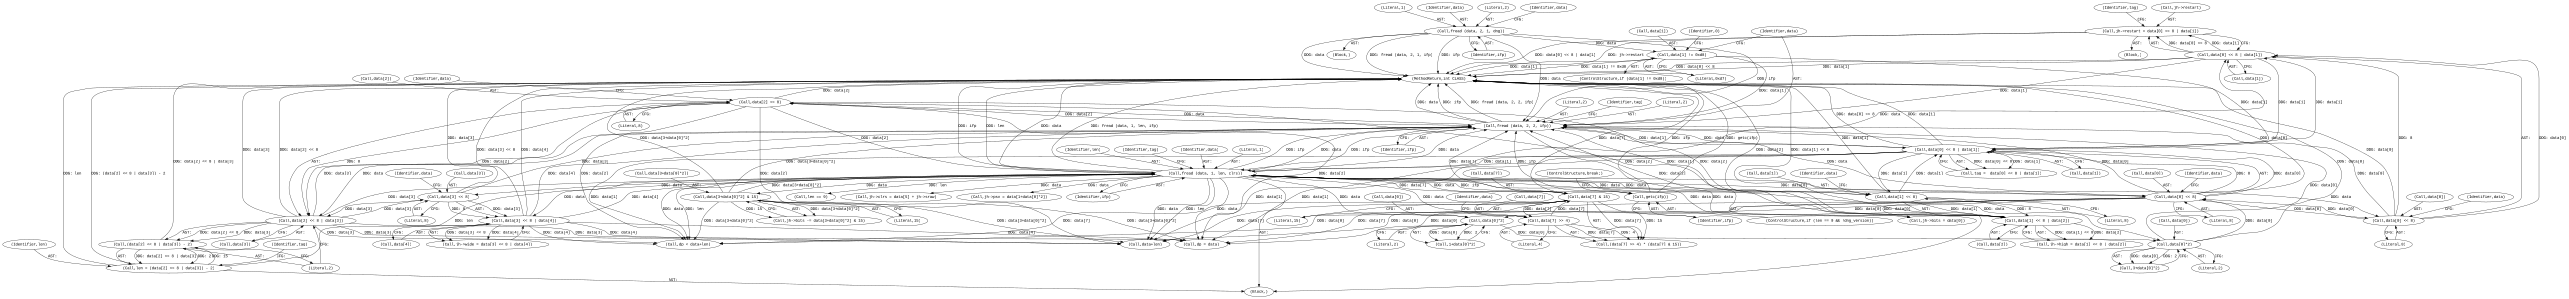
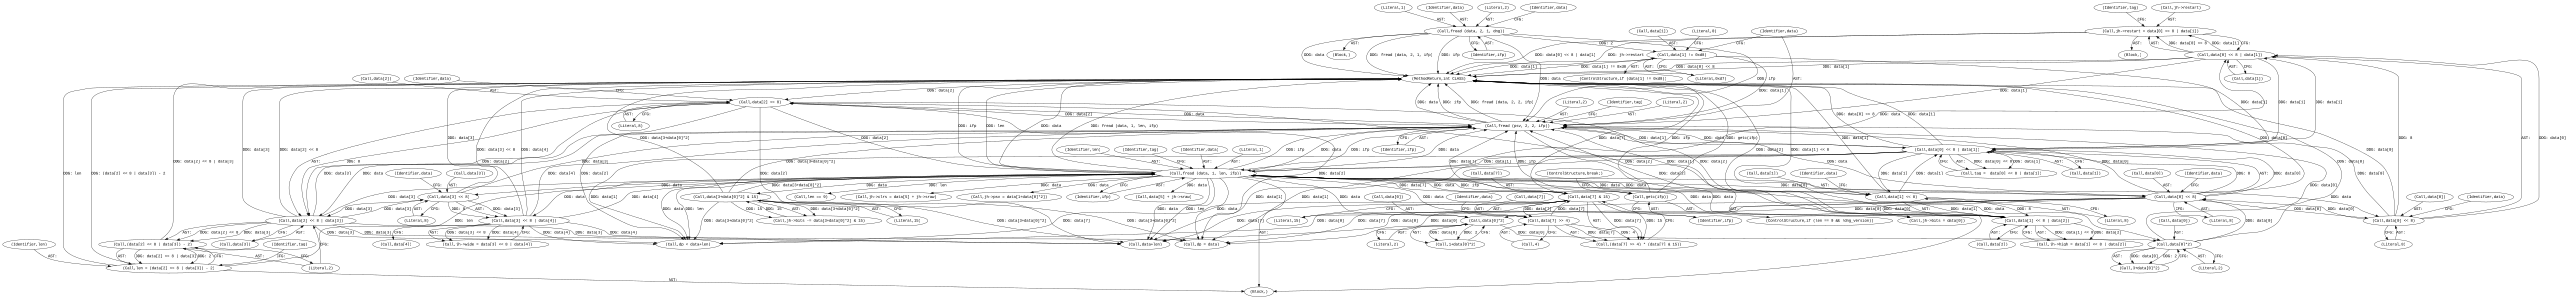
(1704, 31) -> (1704, 31)
(1606, 43) -> (1606, 43)
(1086, 82) -> (1048, 84)
(1517, 126) -> (1517, 126)
(662, 173) -> none
(1205, 173) -> (1205, 173)
none -> (1164, 197)
(774, 209) -> (774, 209)
(1712, 214) -> (1715, 213)
none -> (1664, 218)
(427, 229) -> none
(874, 231) -> none
(1530, 244) -> (1530, 244)
(220, 256) -> (220, 256)
